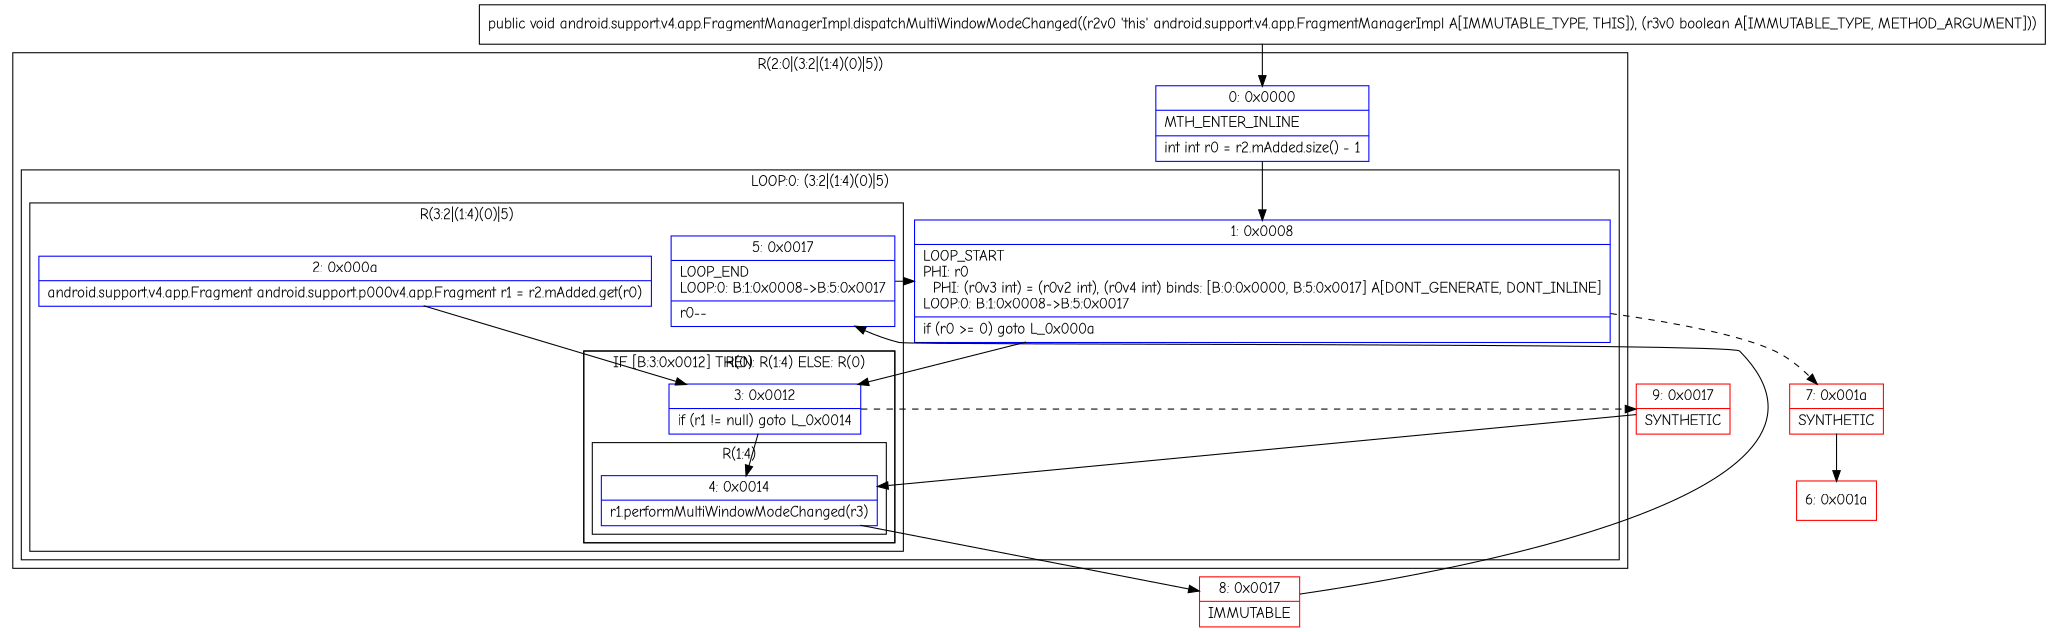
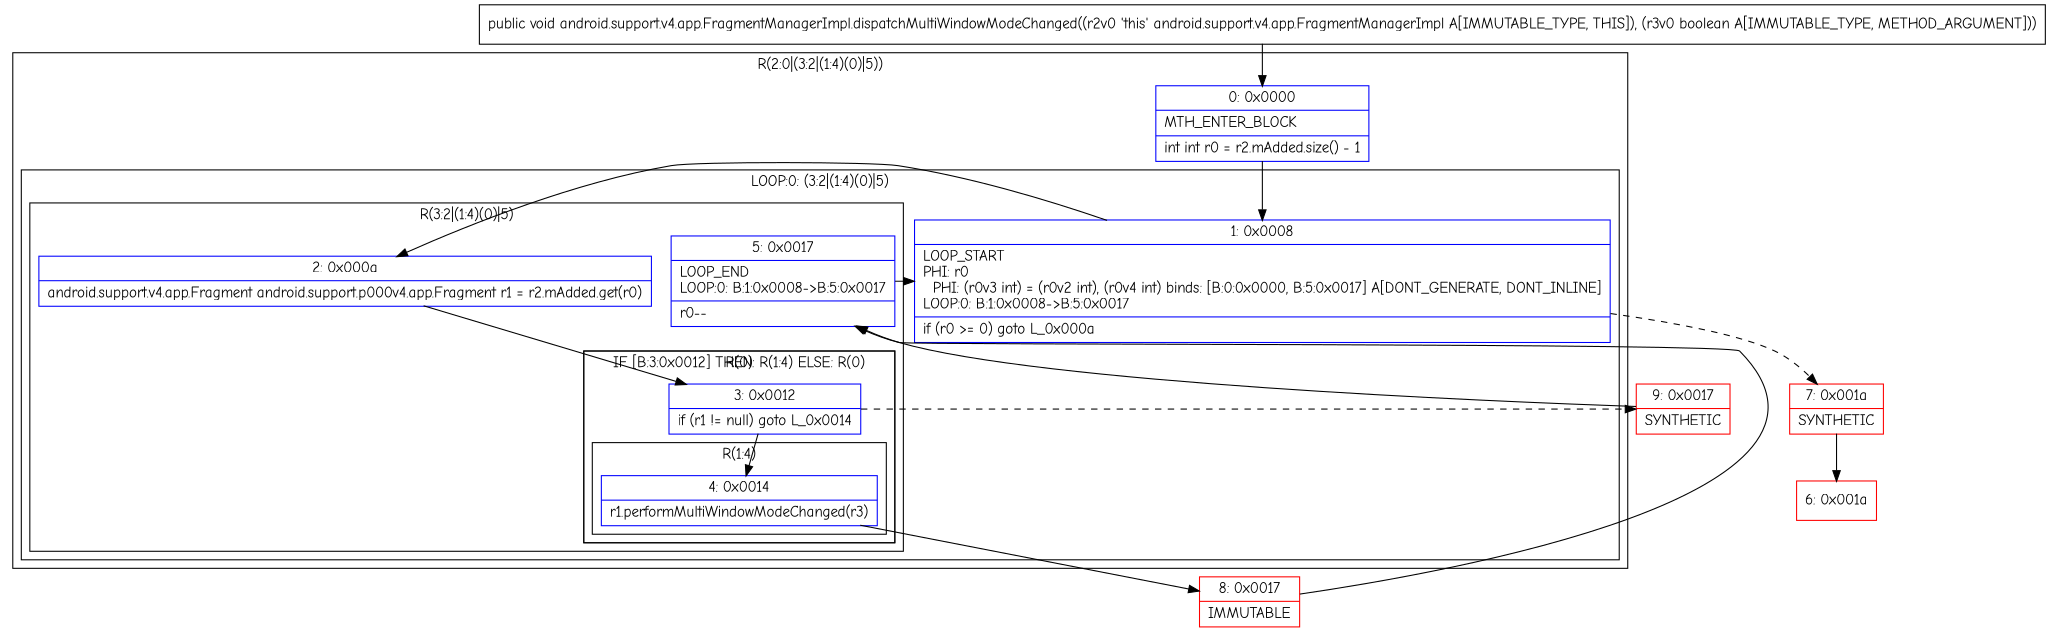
(1232, 123) -> (1230, 123)
(947, 362) -> (753, 163)
(1262, 450) -> (1249, 386)
